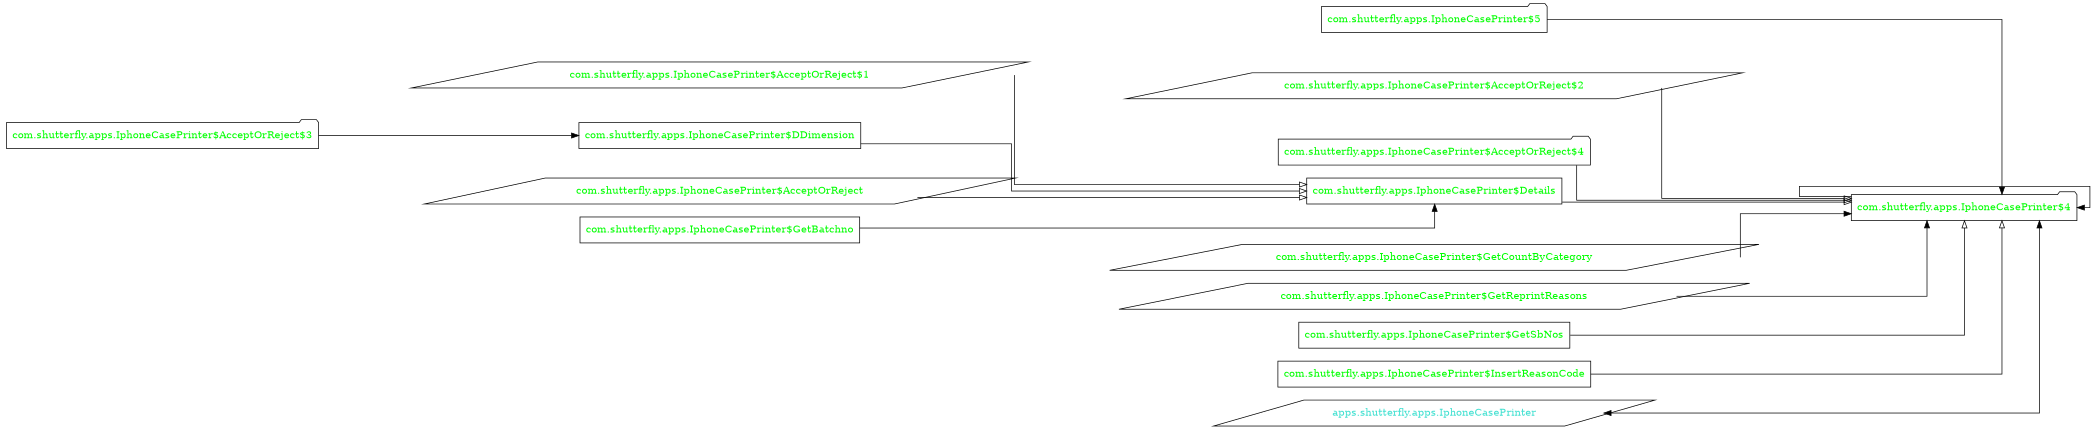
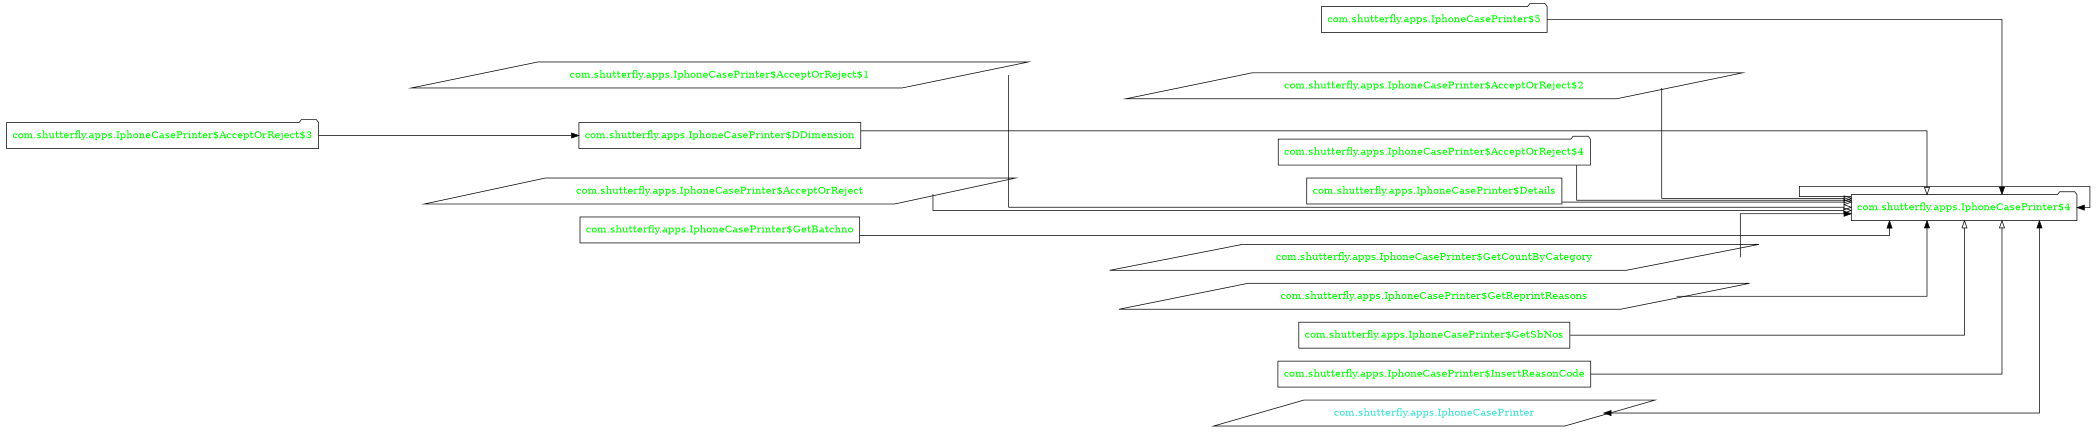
(1102, 185) -> (1360, 207)
(1056, 191) -> (1422, 131)
(1108, 198) -> (1380, 210)
(1156, 228) -> (1378, 235)
(1434, 413) -> (1434, 413)
